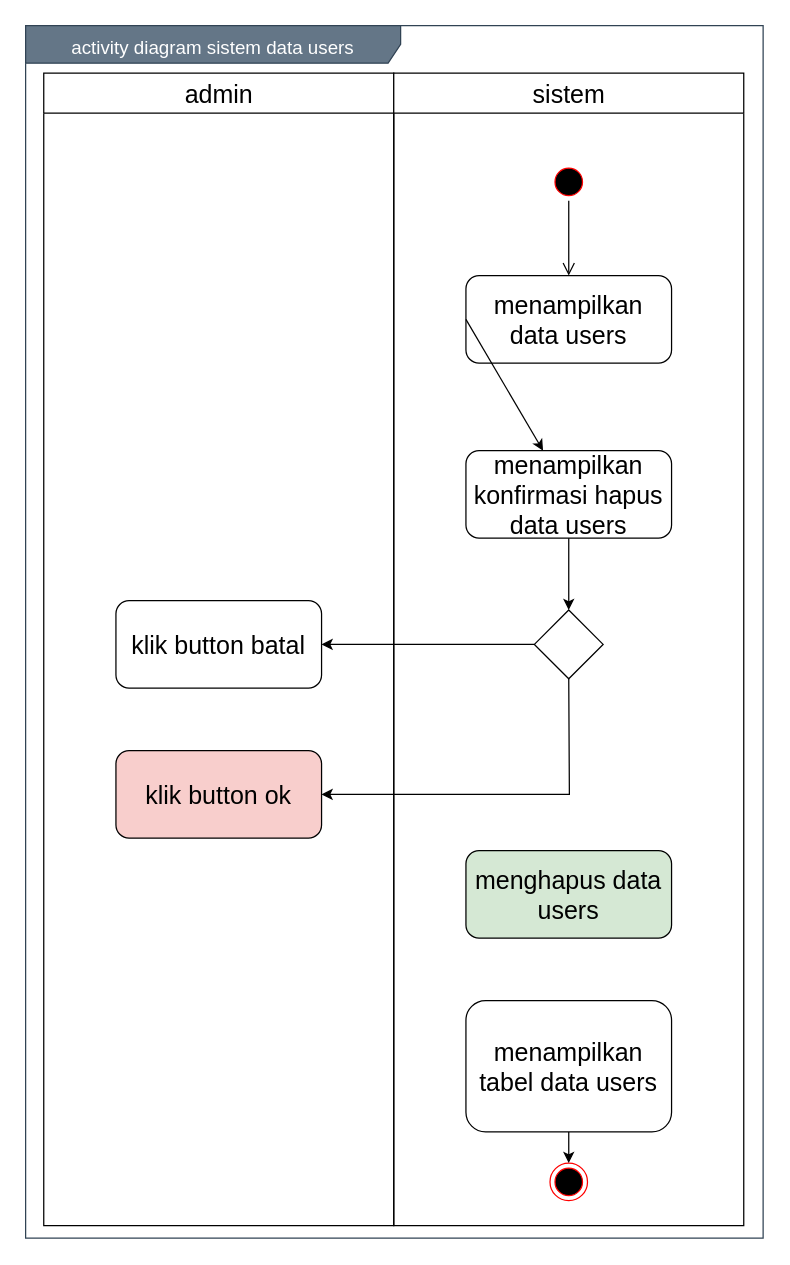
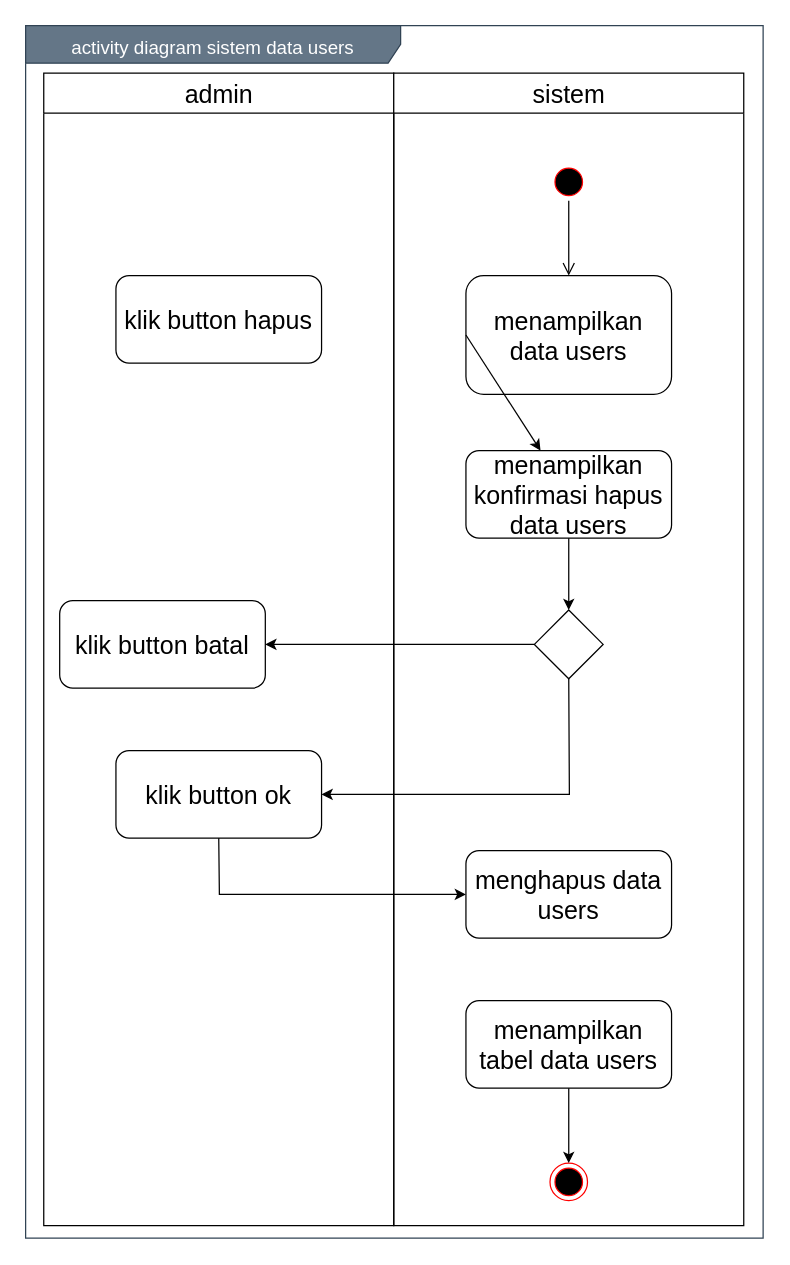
none -> (219, 319)
(569, 319) -> (569, 335)
(219, 644) -> (163, 644)
(219, 794) -> (219, 794)
none -> (311, 894)
(569, 894) -> (569, 894)
(569, 1066) -> (569, 1044)
